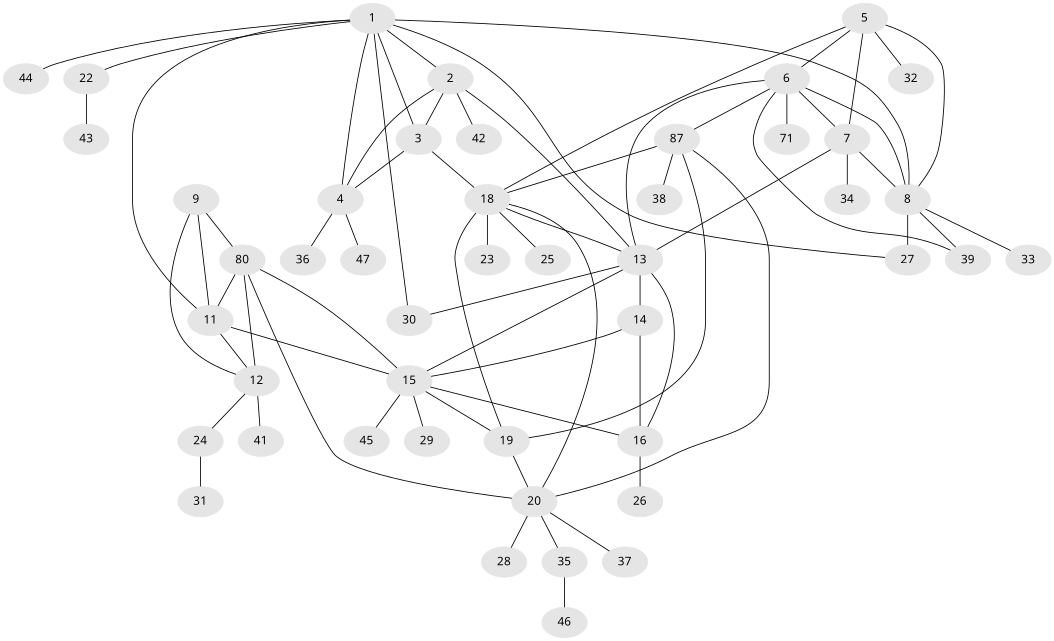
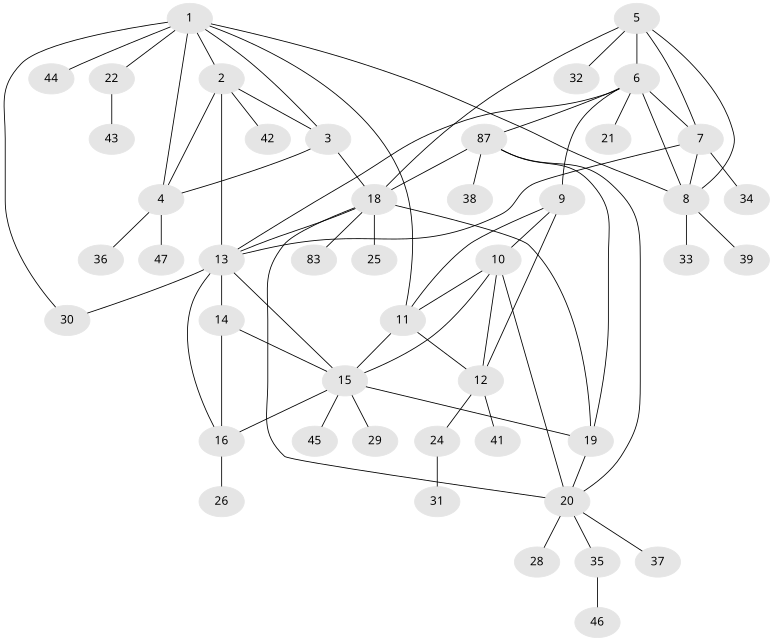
(787, 139) -> (608, 139)
(811, 210) -> (576, 128)
(242, 260) -> (498, 260)
(487, 260) -> (314, 260)
(908, 260) -> none
